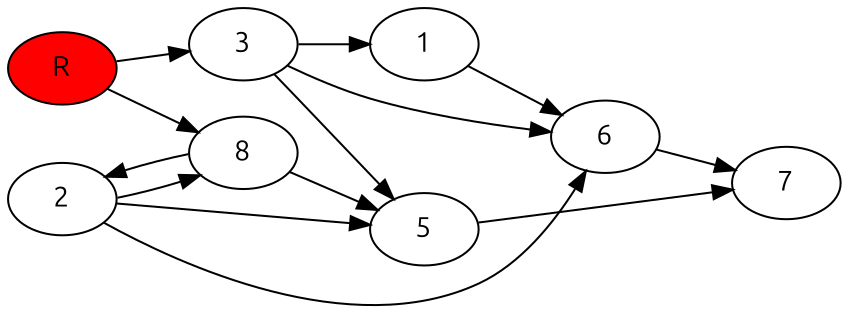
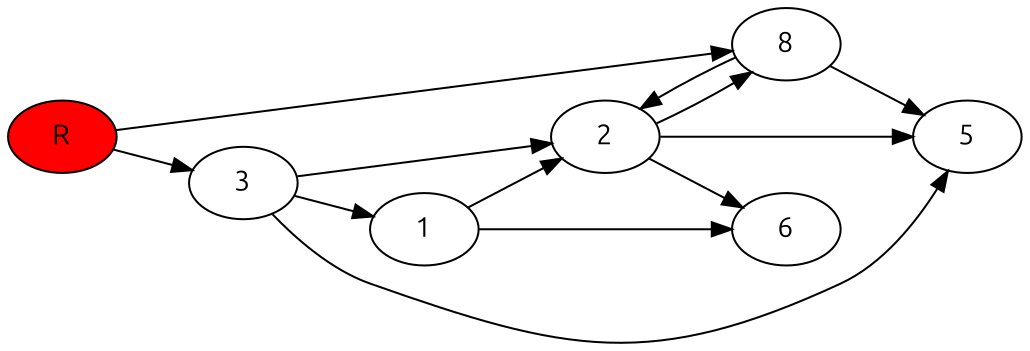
(406, 108) -> (414, 161)
(786, 183) -> none
none -> (506, 188)
